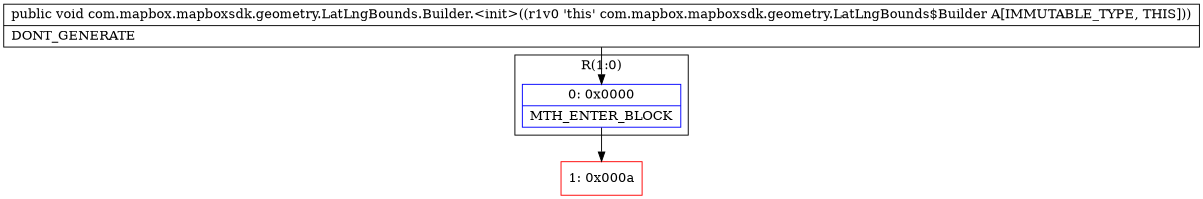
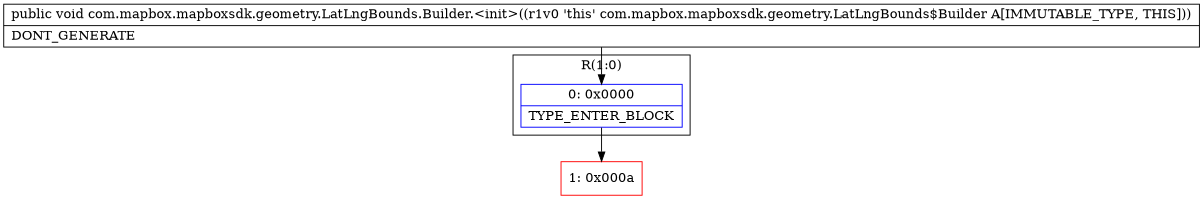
(602, 116) -> (602, 116)
